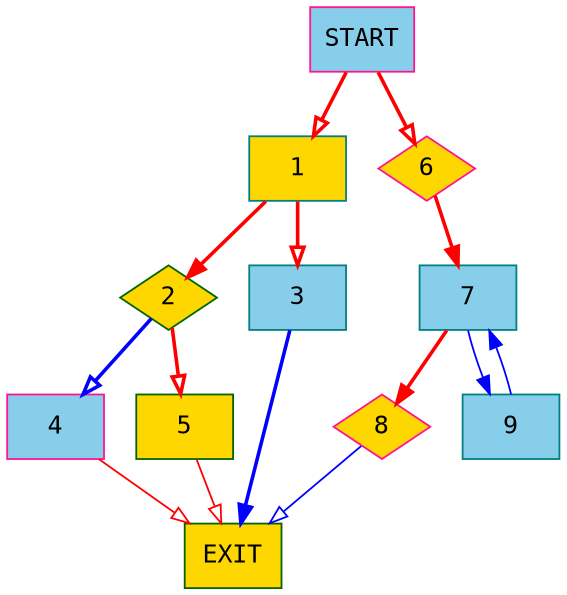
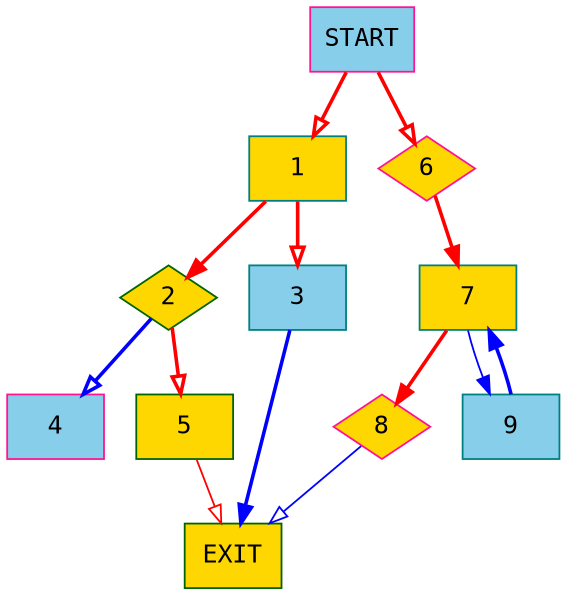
(468, 298) -> (468, 298)
(504, 371) -> (504, 371)
(137, 486) -> none
